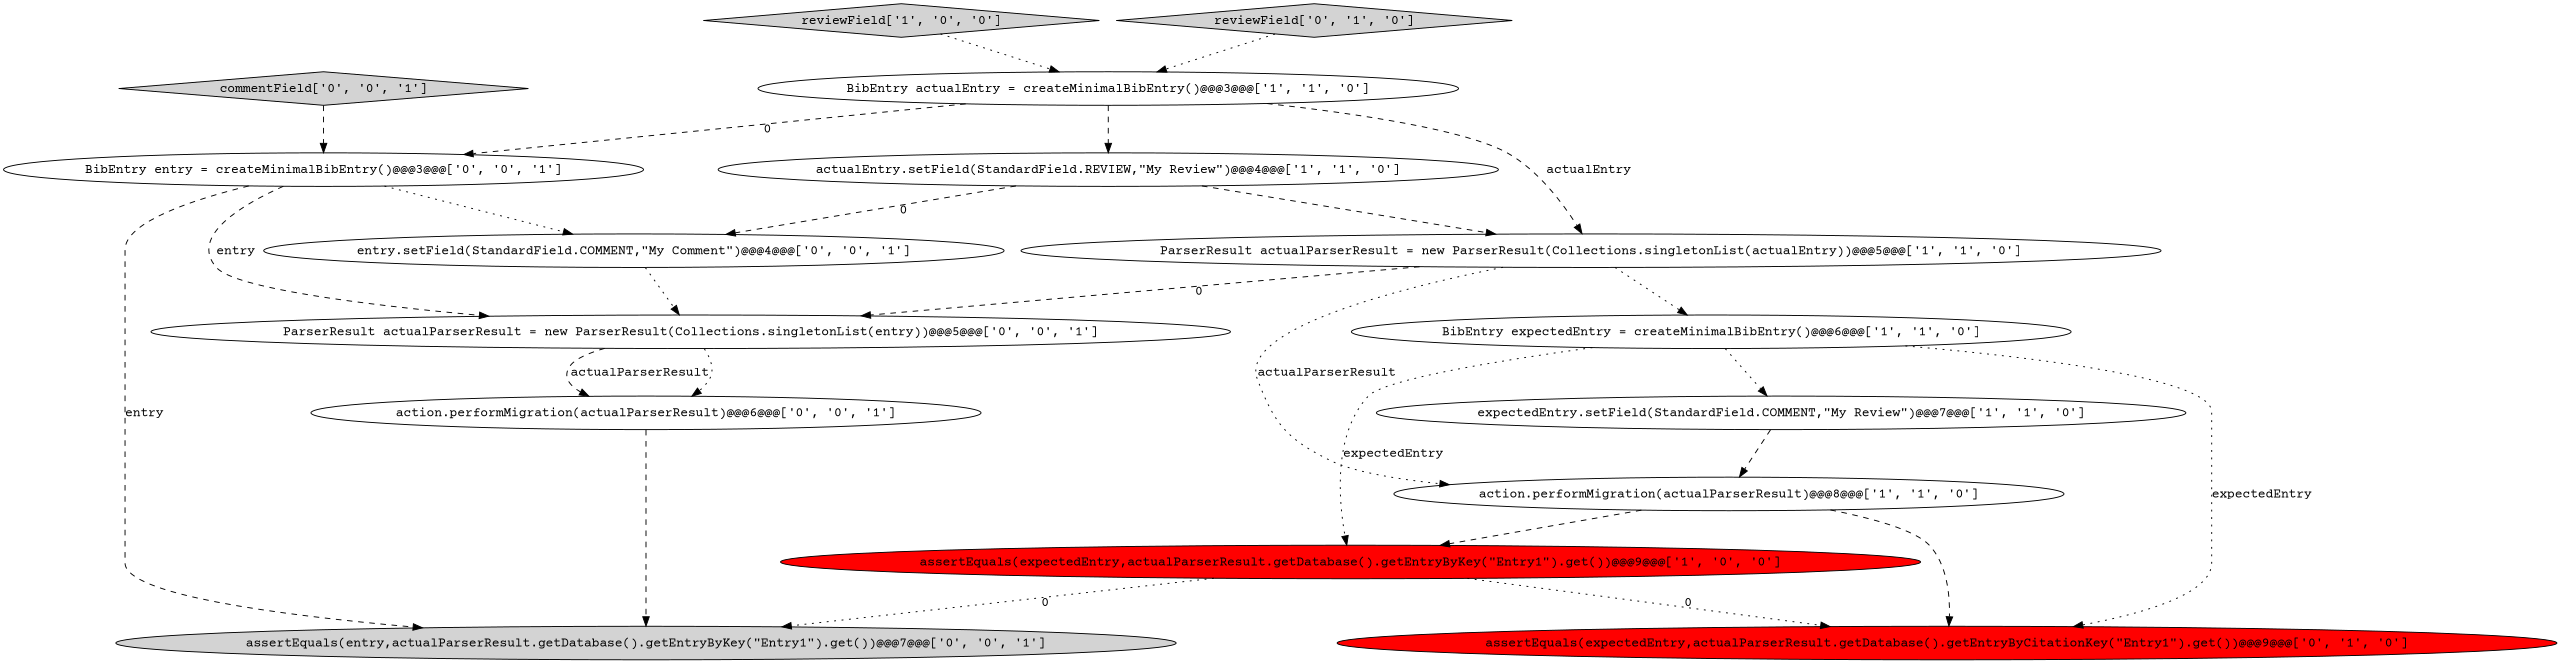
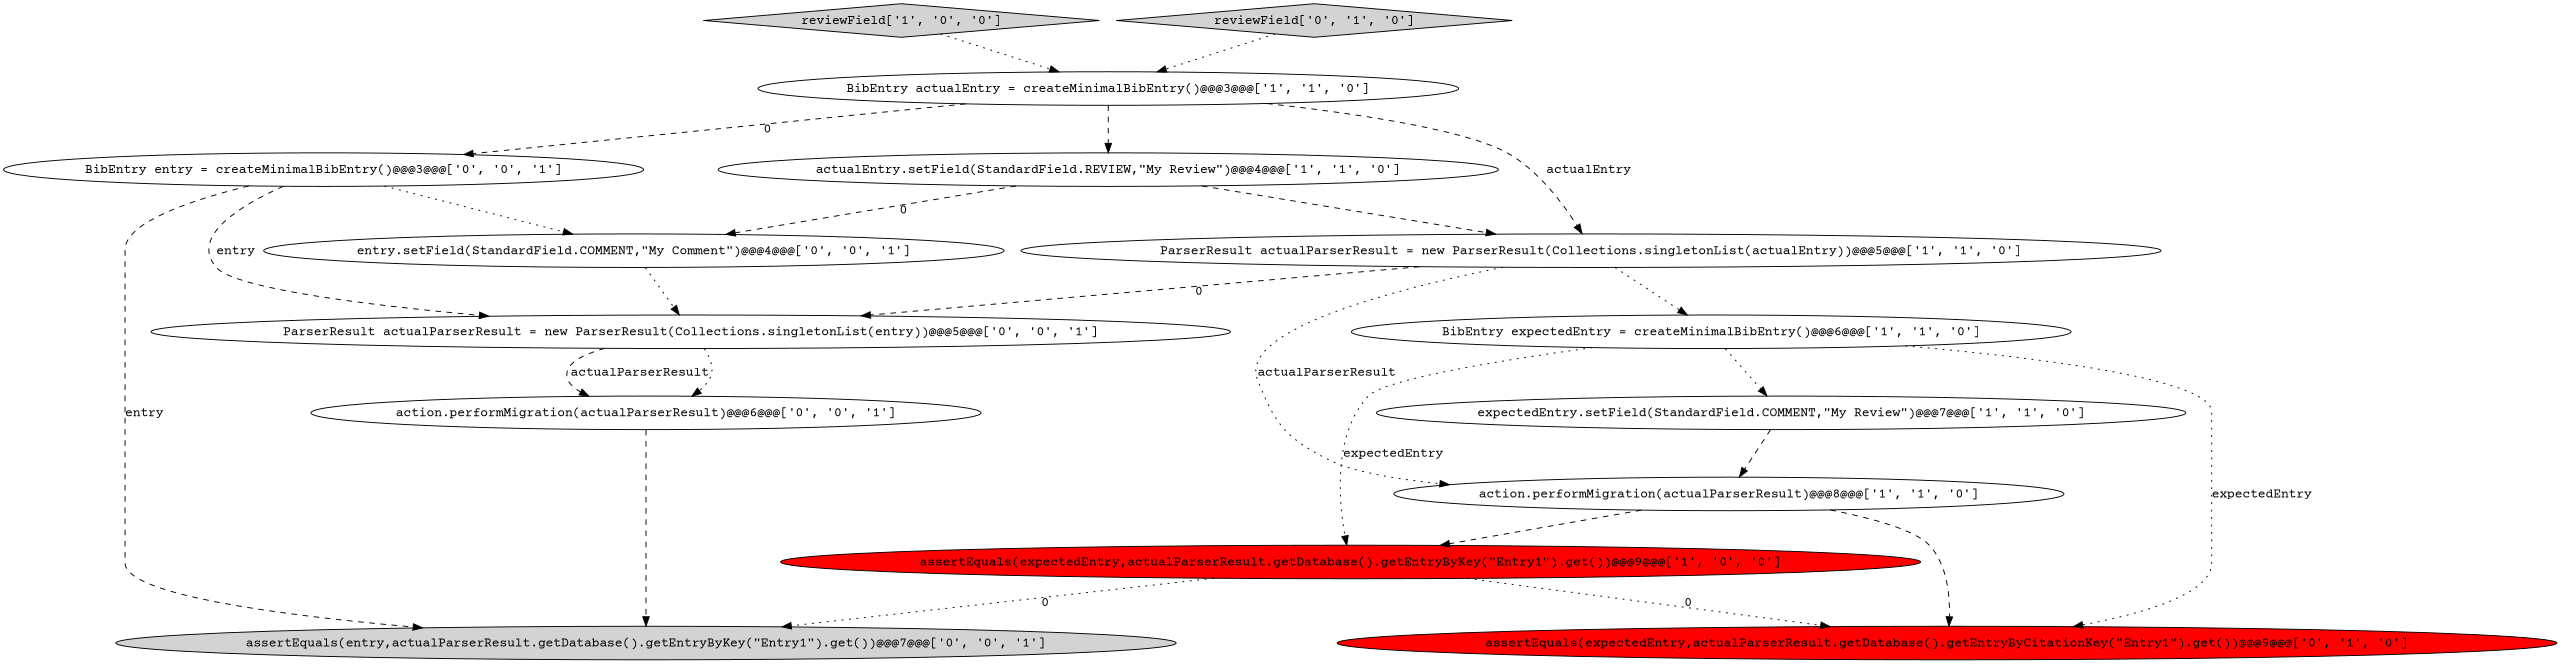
(324, 89) -> none
